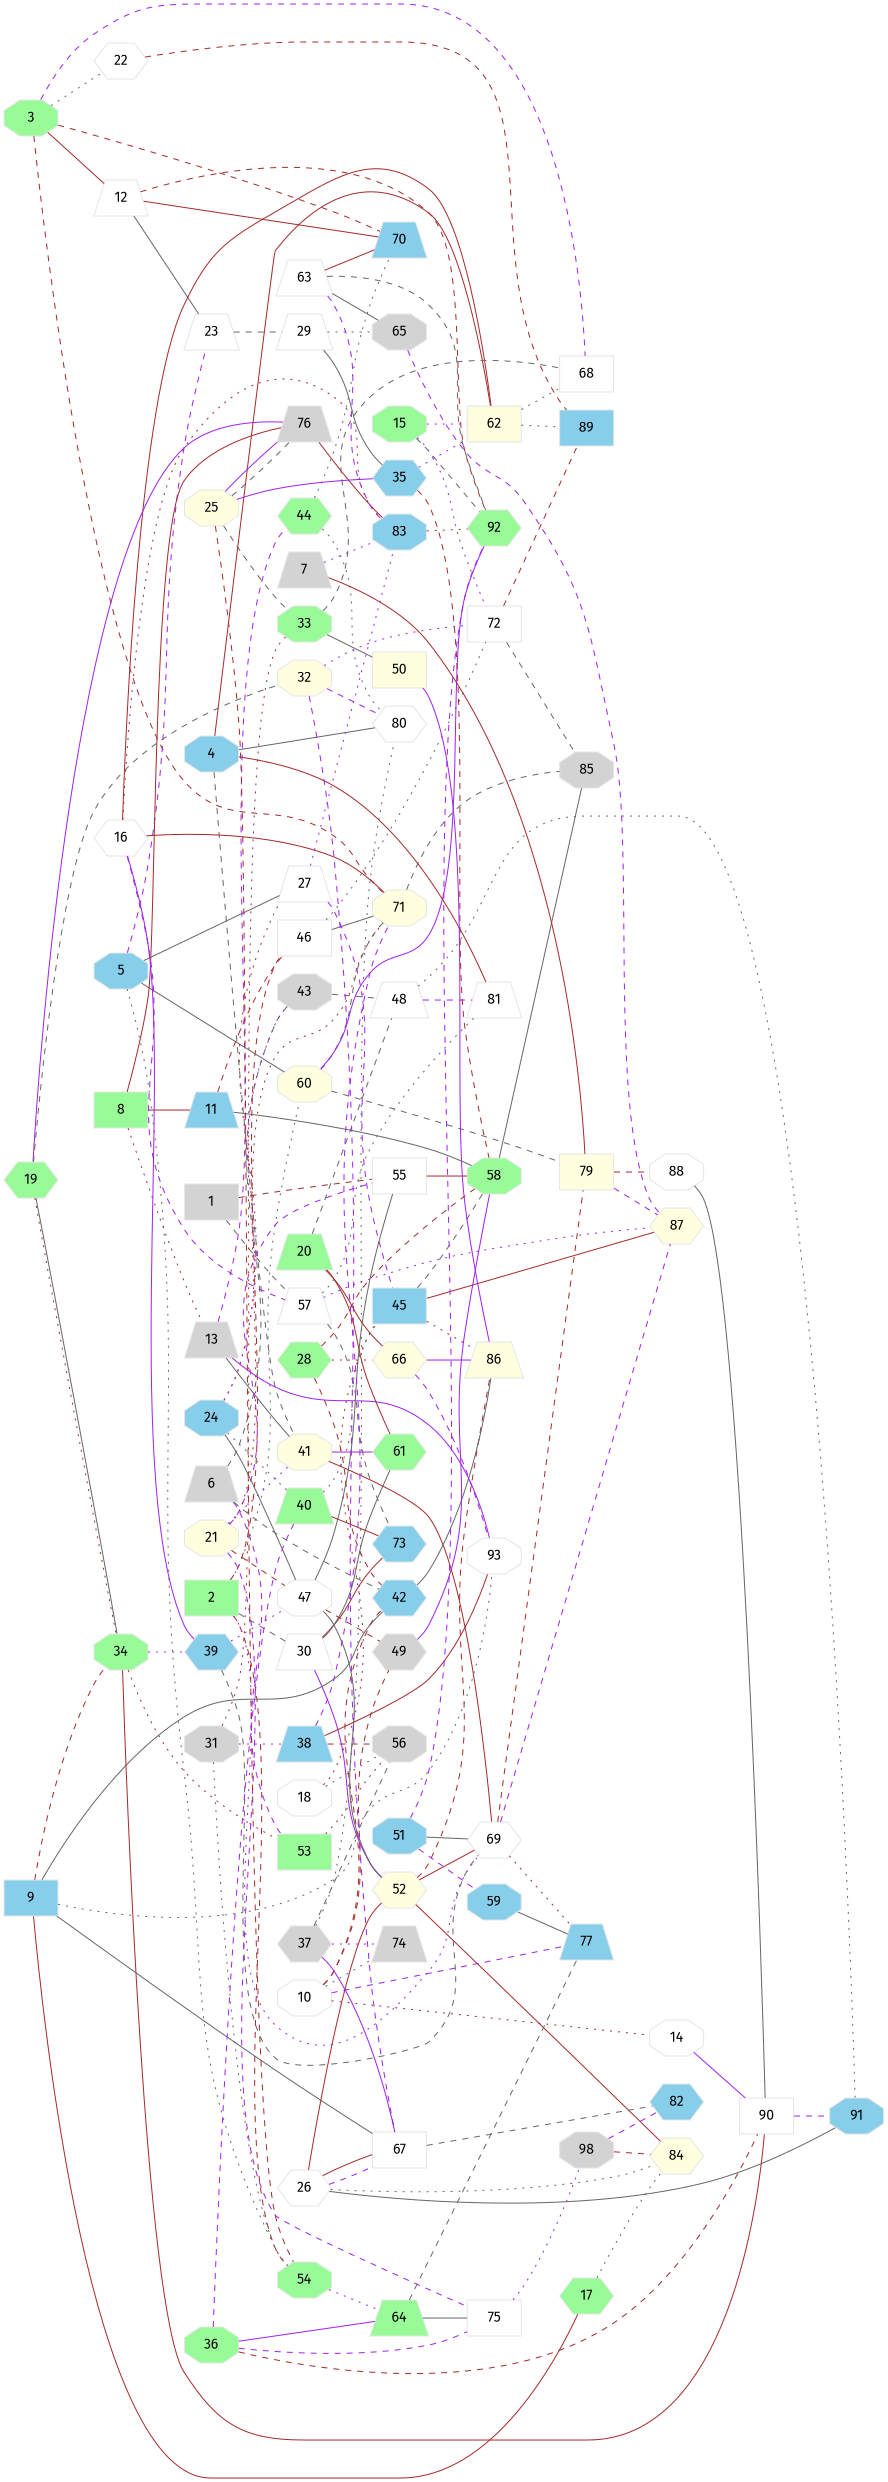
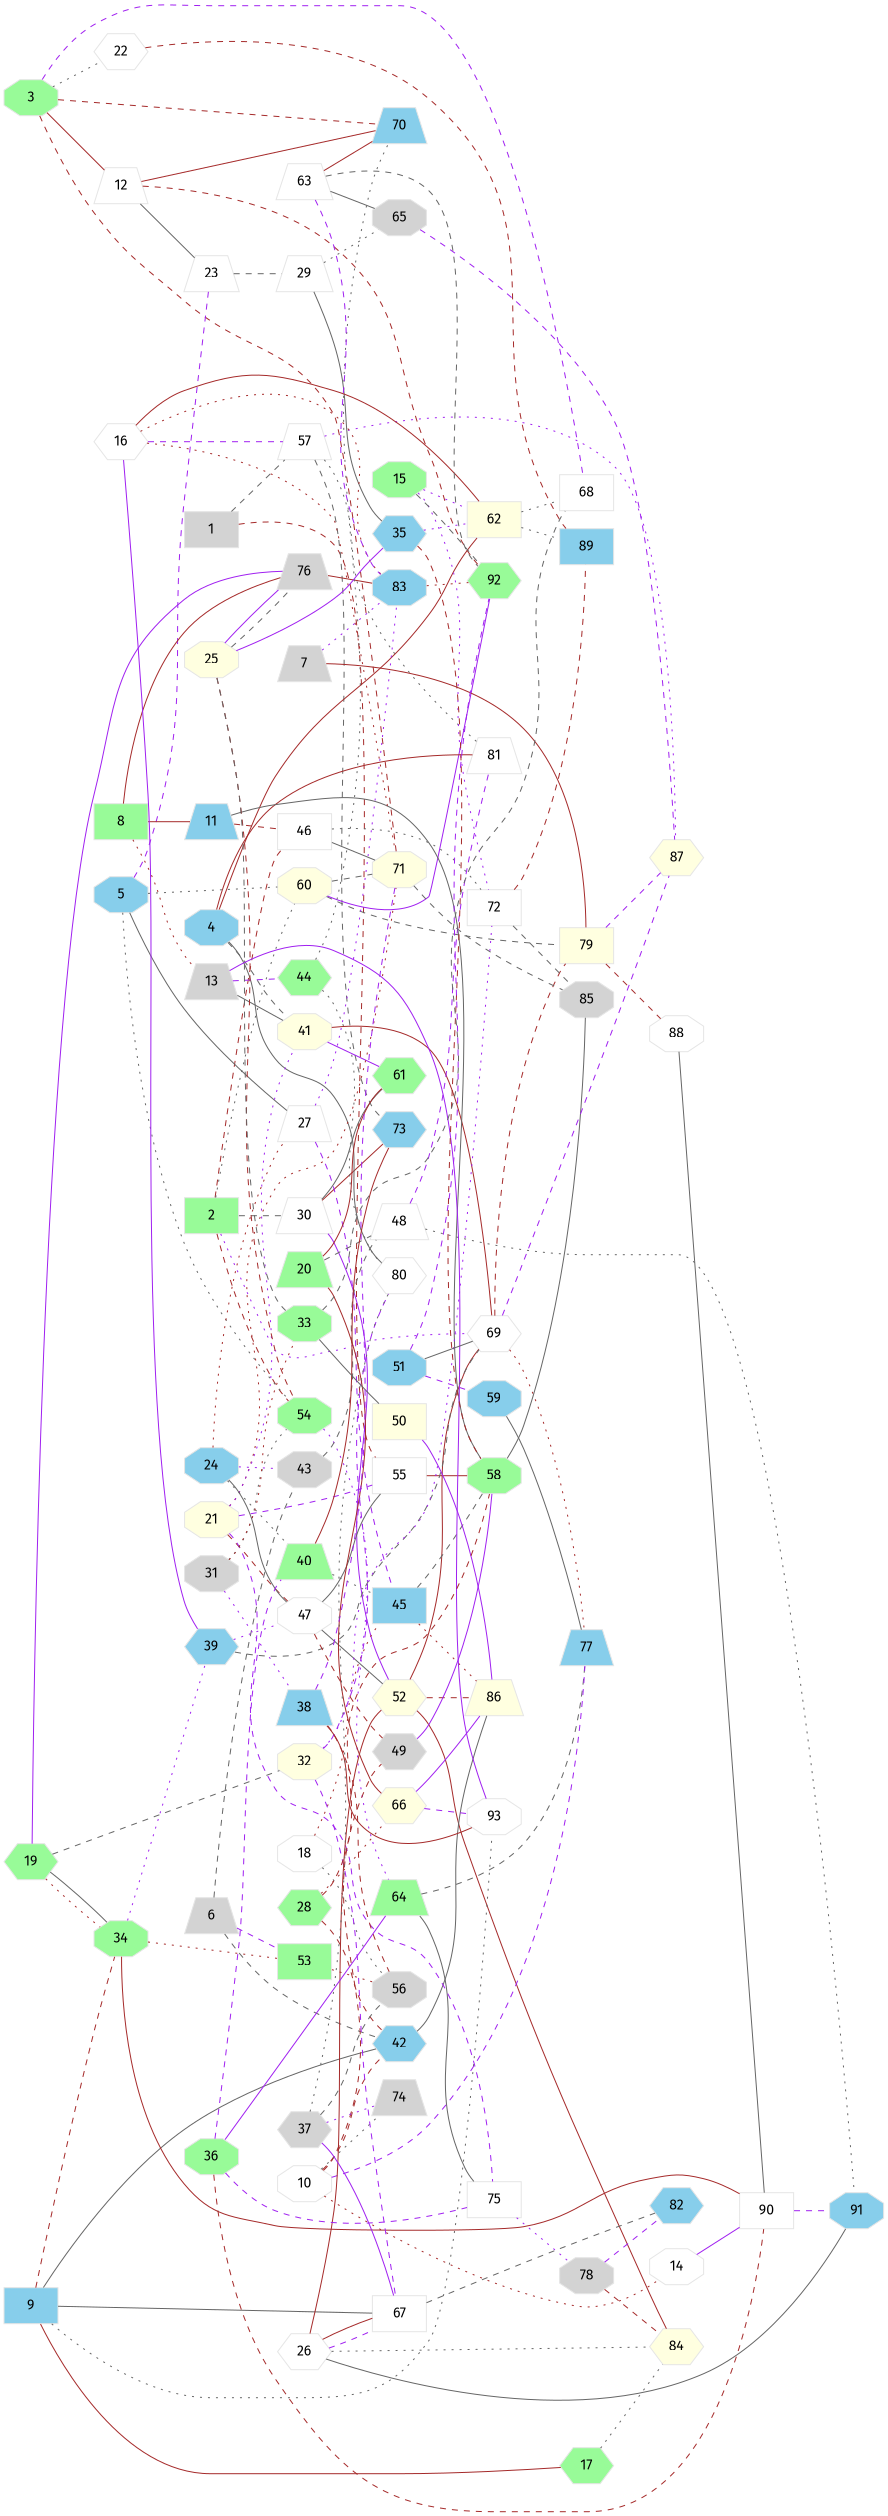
(272, 841) -> (322, 508)
(213, 1028) -> (213, 890)
(540, 1265) -> none
(587, 2150) -> (587, 2276)
